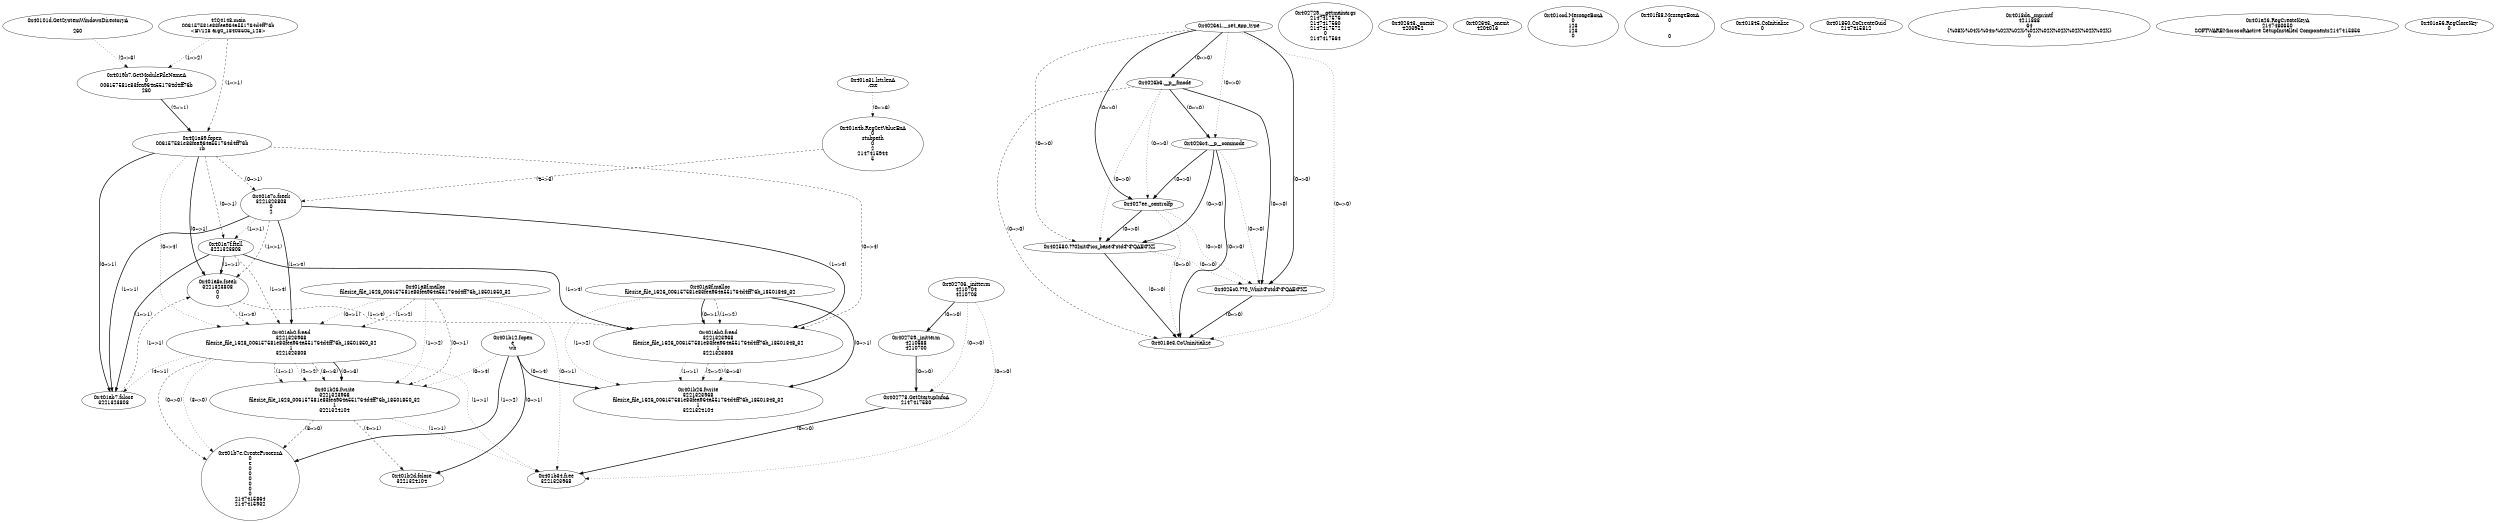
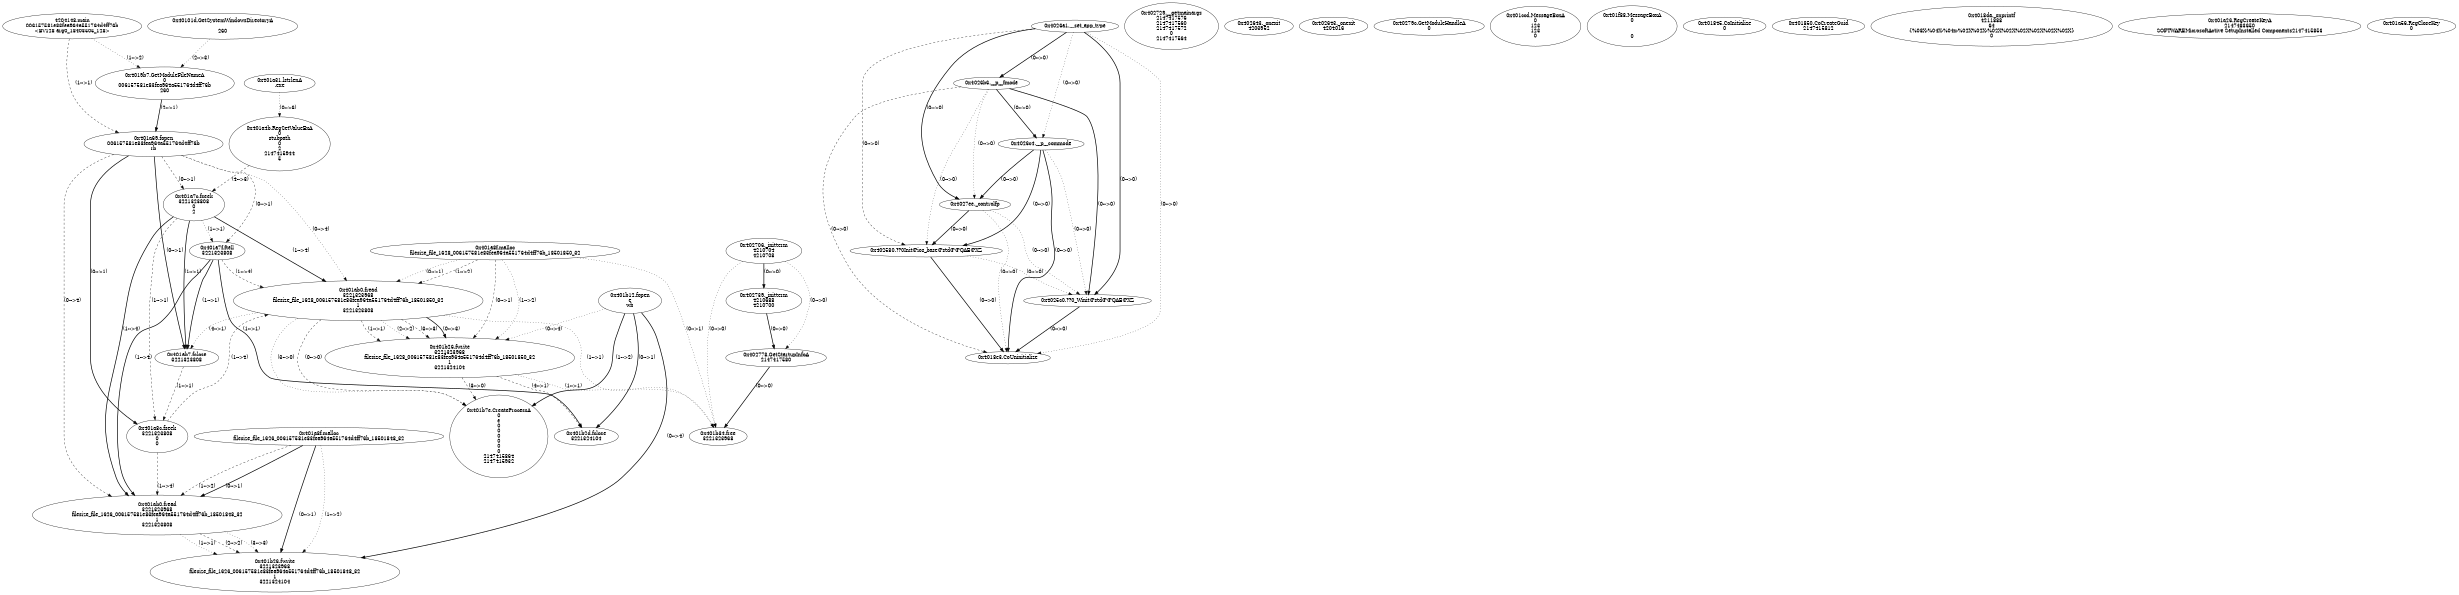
none -> (1429, 26)
(223, 263) -> (364, 385)
